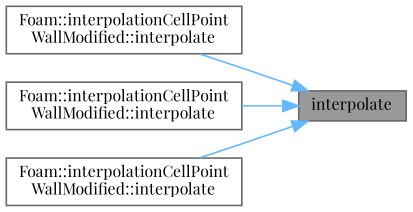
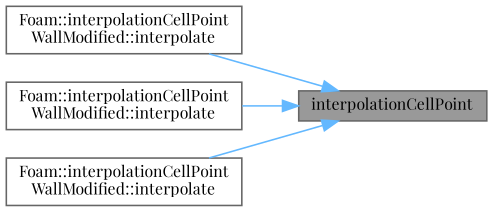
(352, 106) -> (393, 106)
